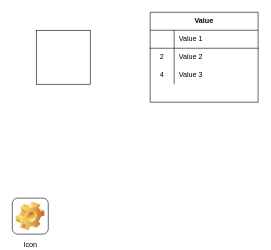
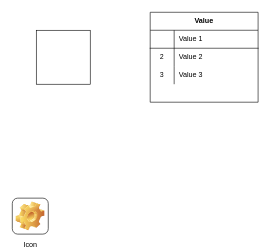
(162, 75) -> (162, 75)
